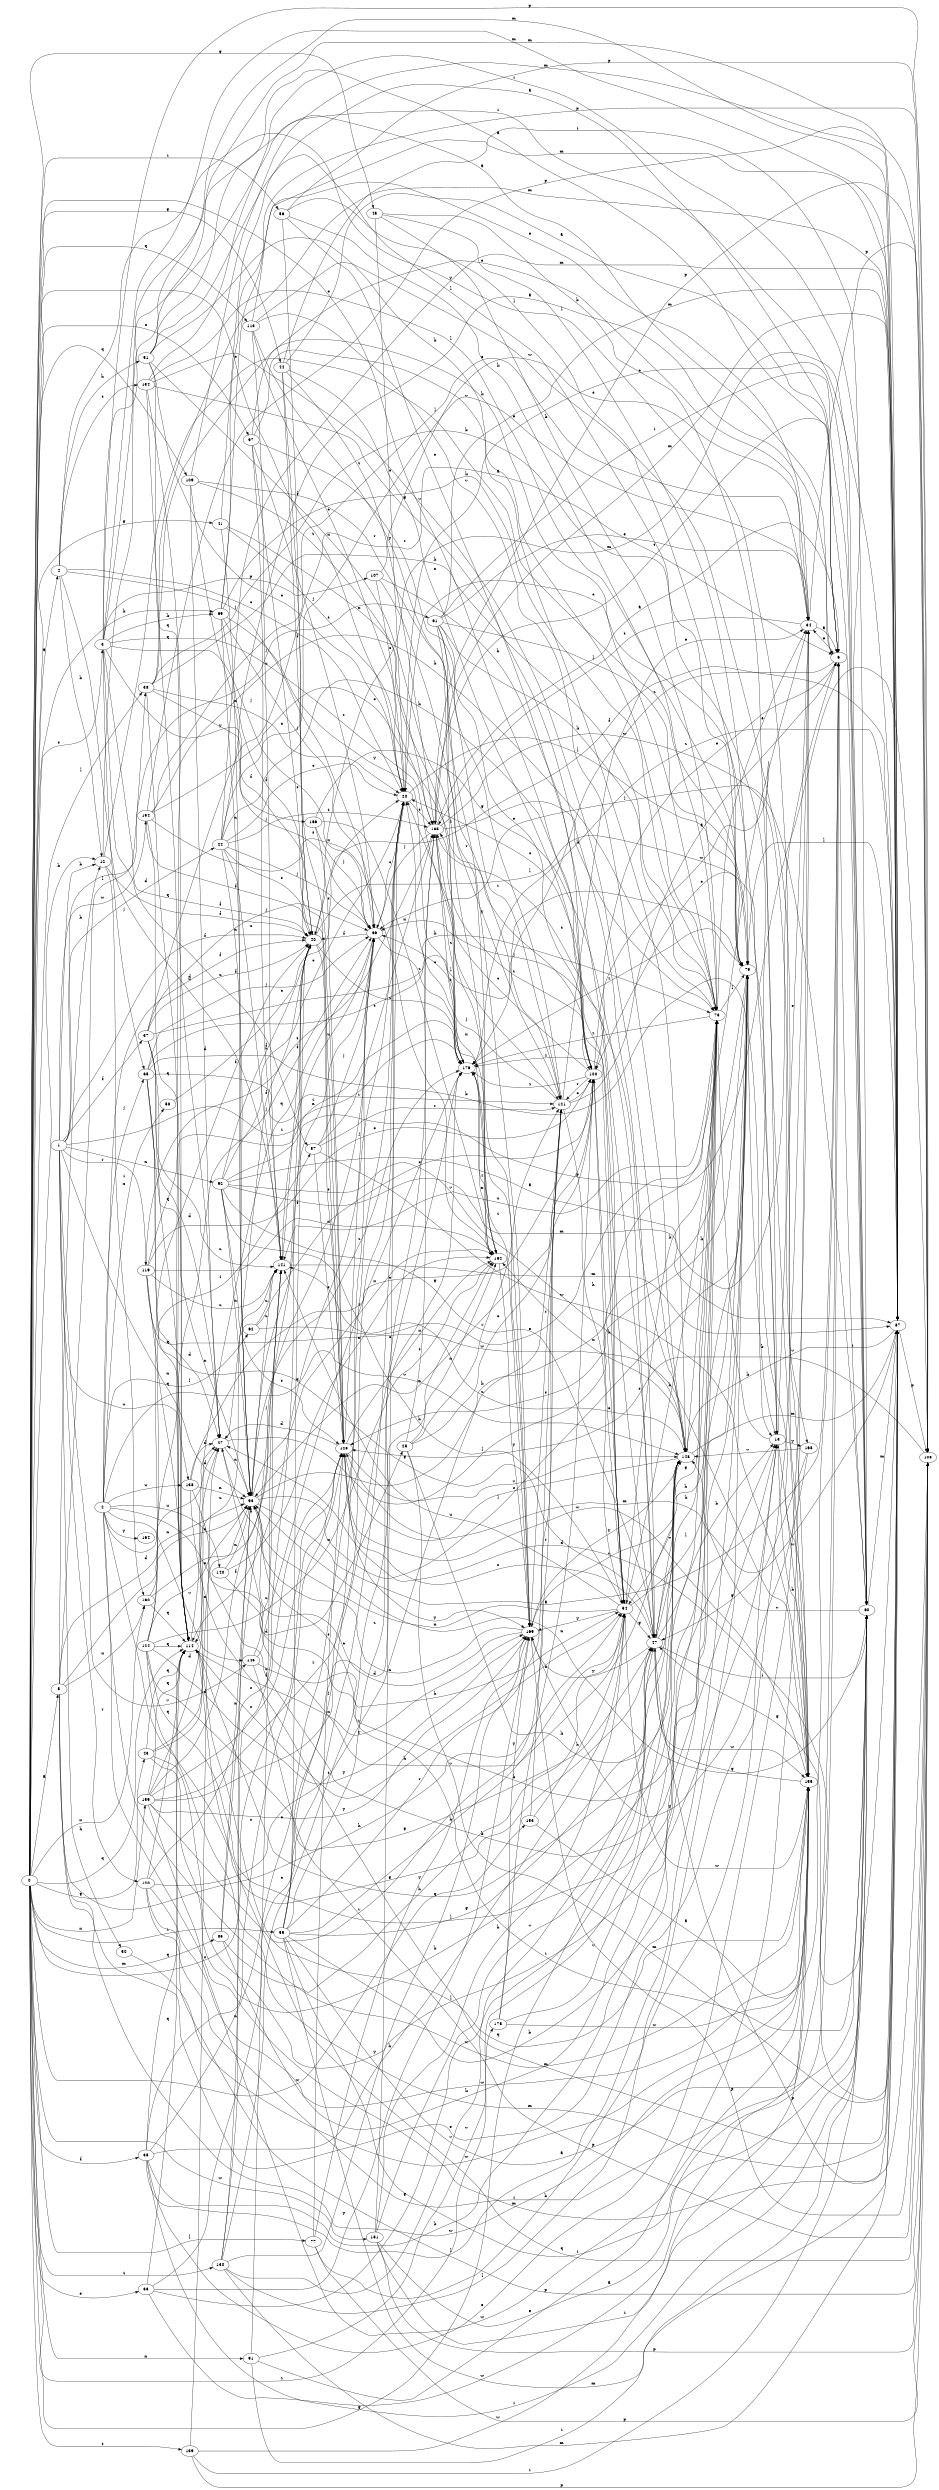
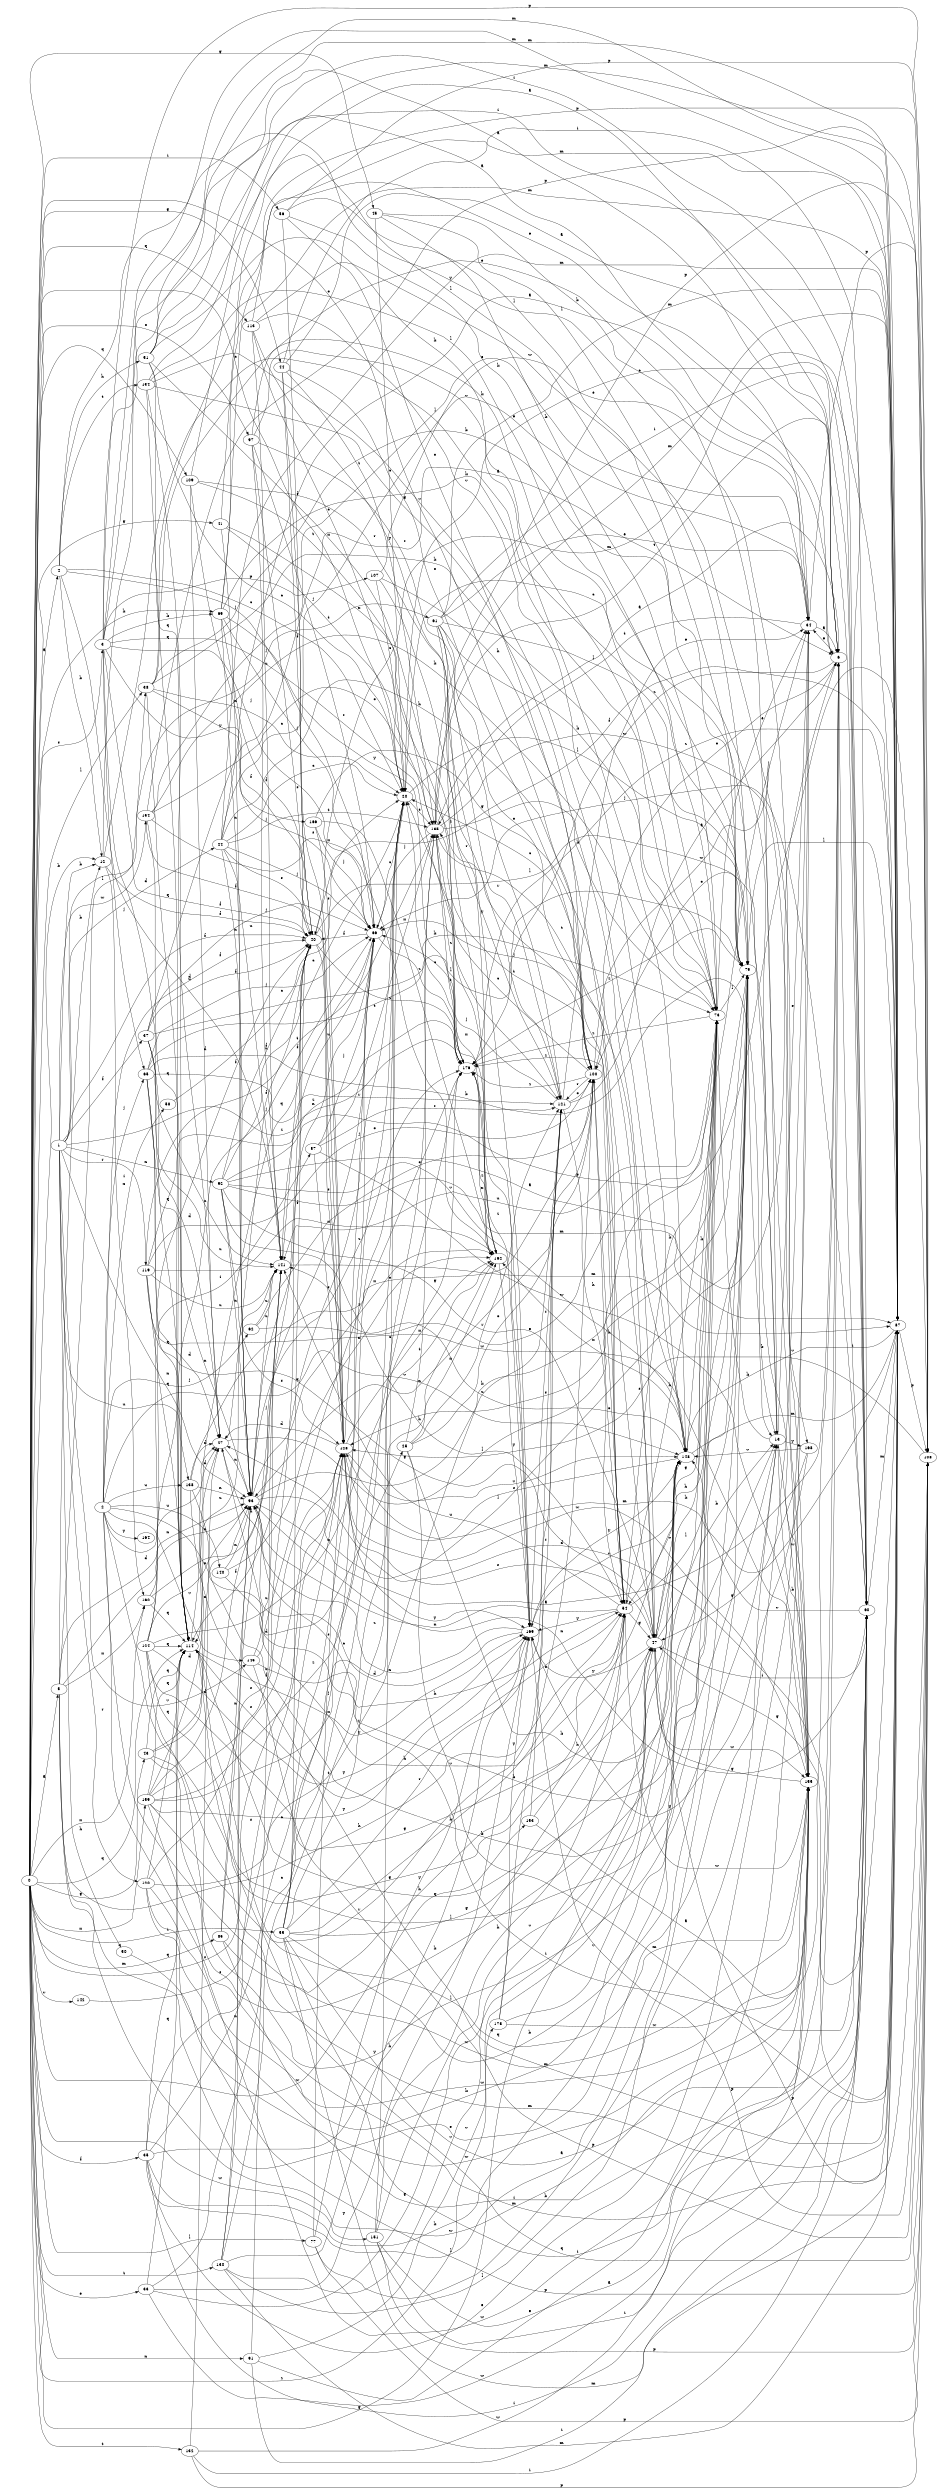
(152, 918) -> (145, 961)
none -> (81, 2000)
(190, 2451) -> (190, 2451)
